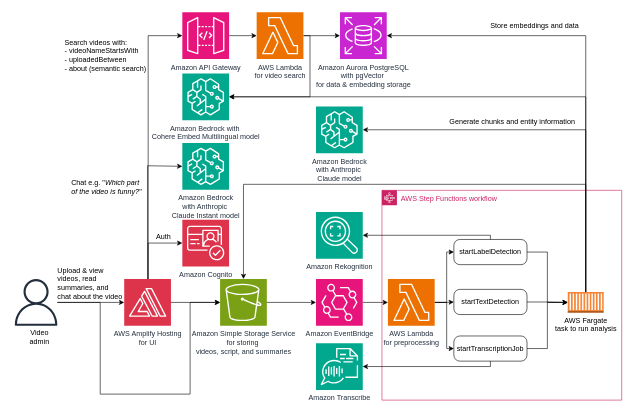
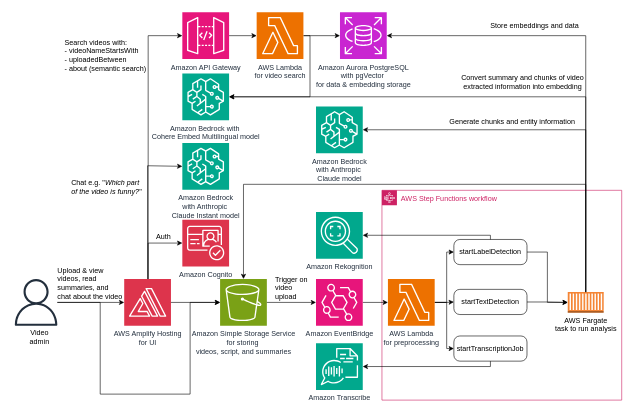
none -> (523, 83)
none -> (292, 288)
(548, 337) -> none
